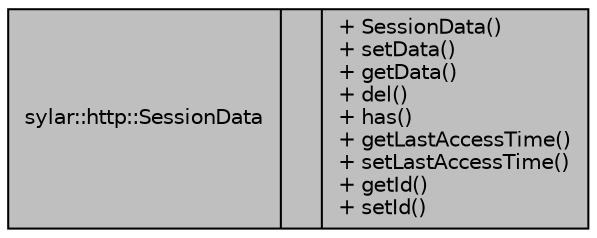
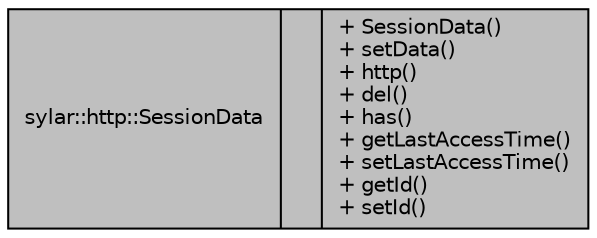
(398, 73) -> (378, 73)
